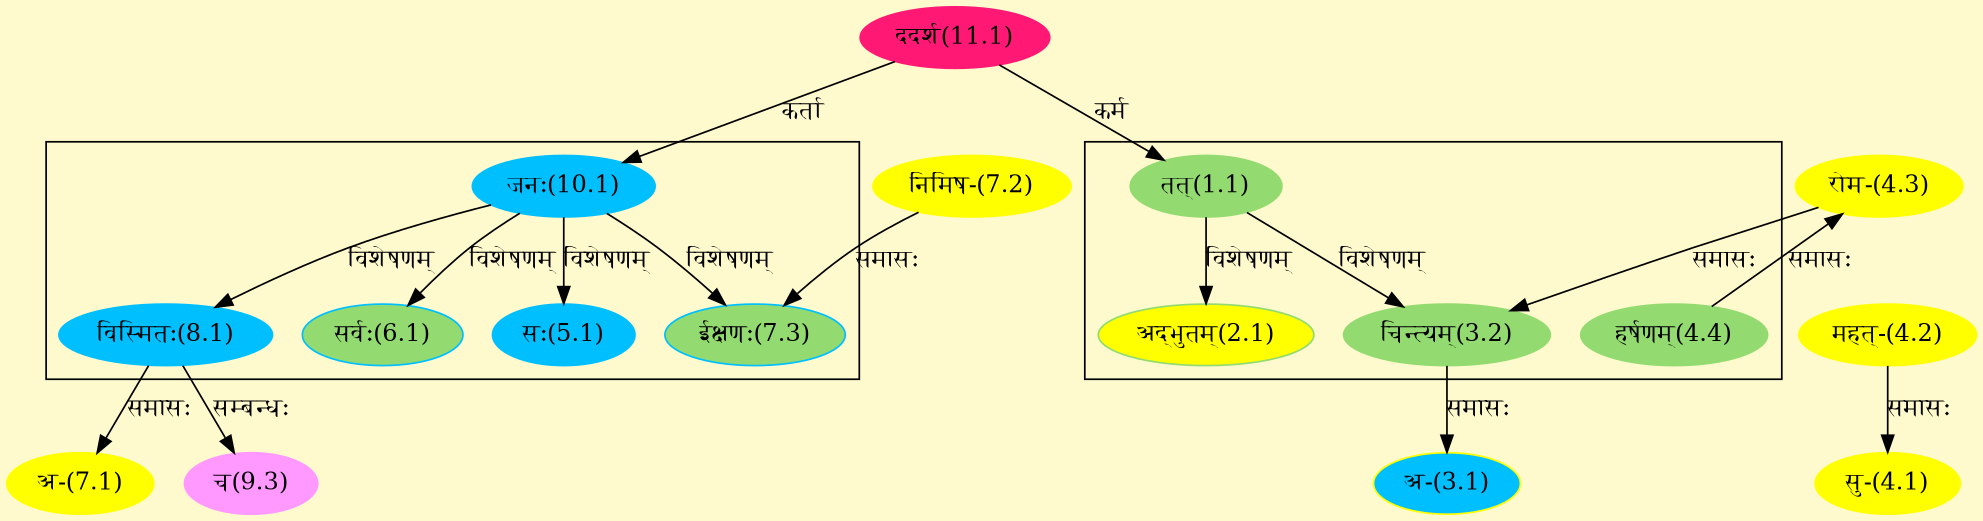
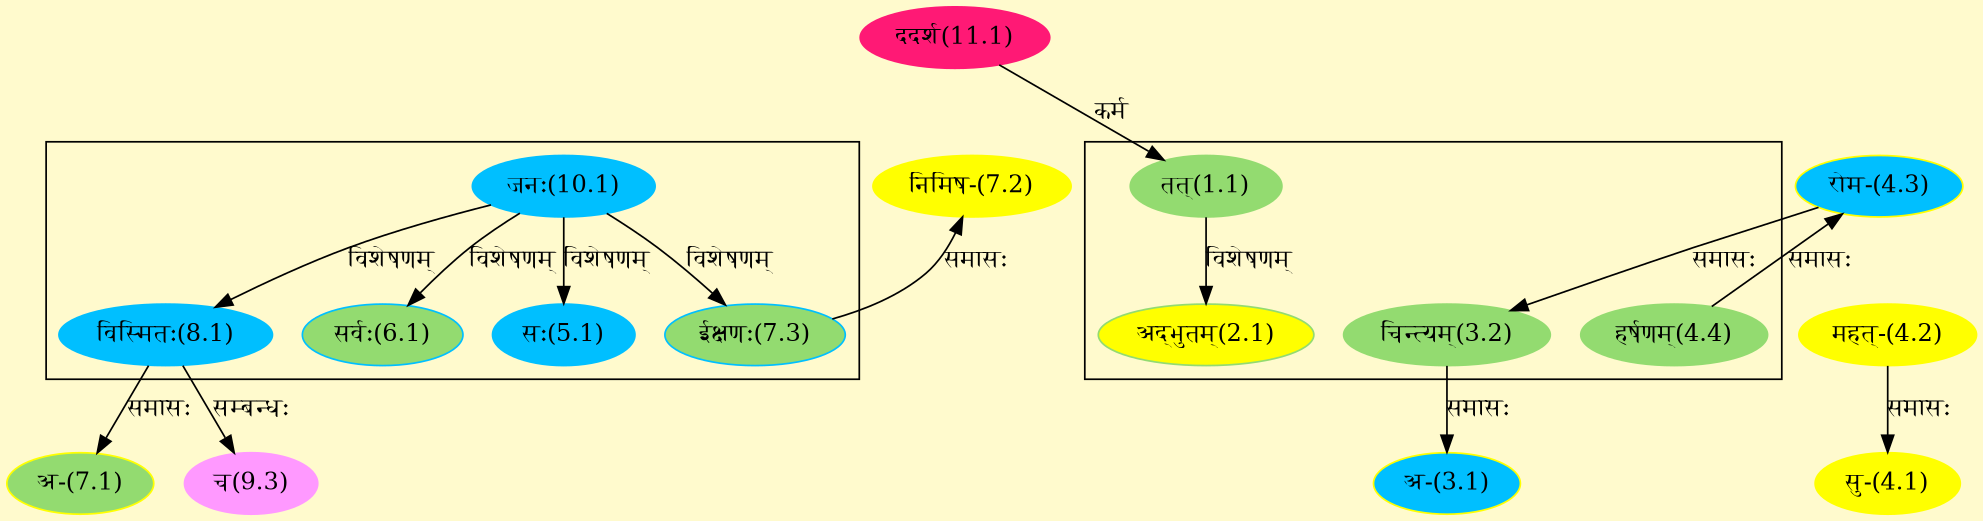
(767, 109) -> none
(1879, 186) -> (1879, 186)
(849, 253) -> (904, 289)
(1318, 255) -> none
(80, 483) -> (80, 483)
